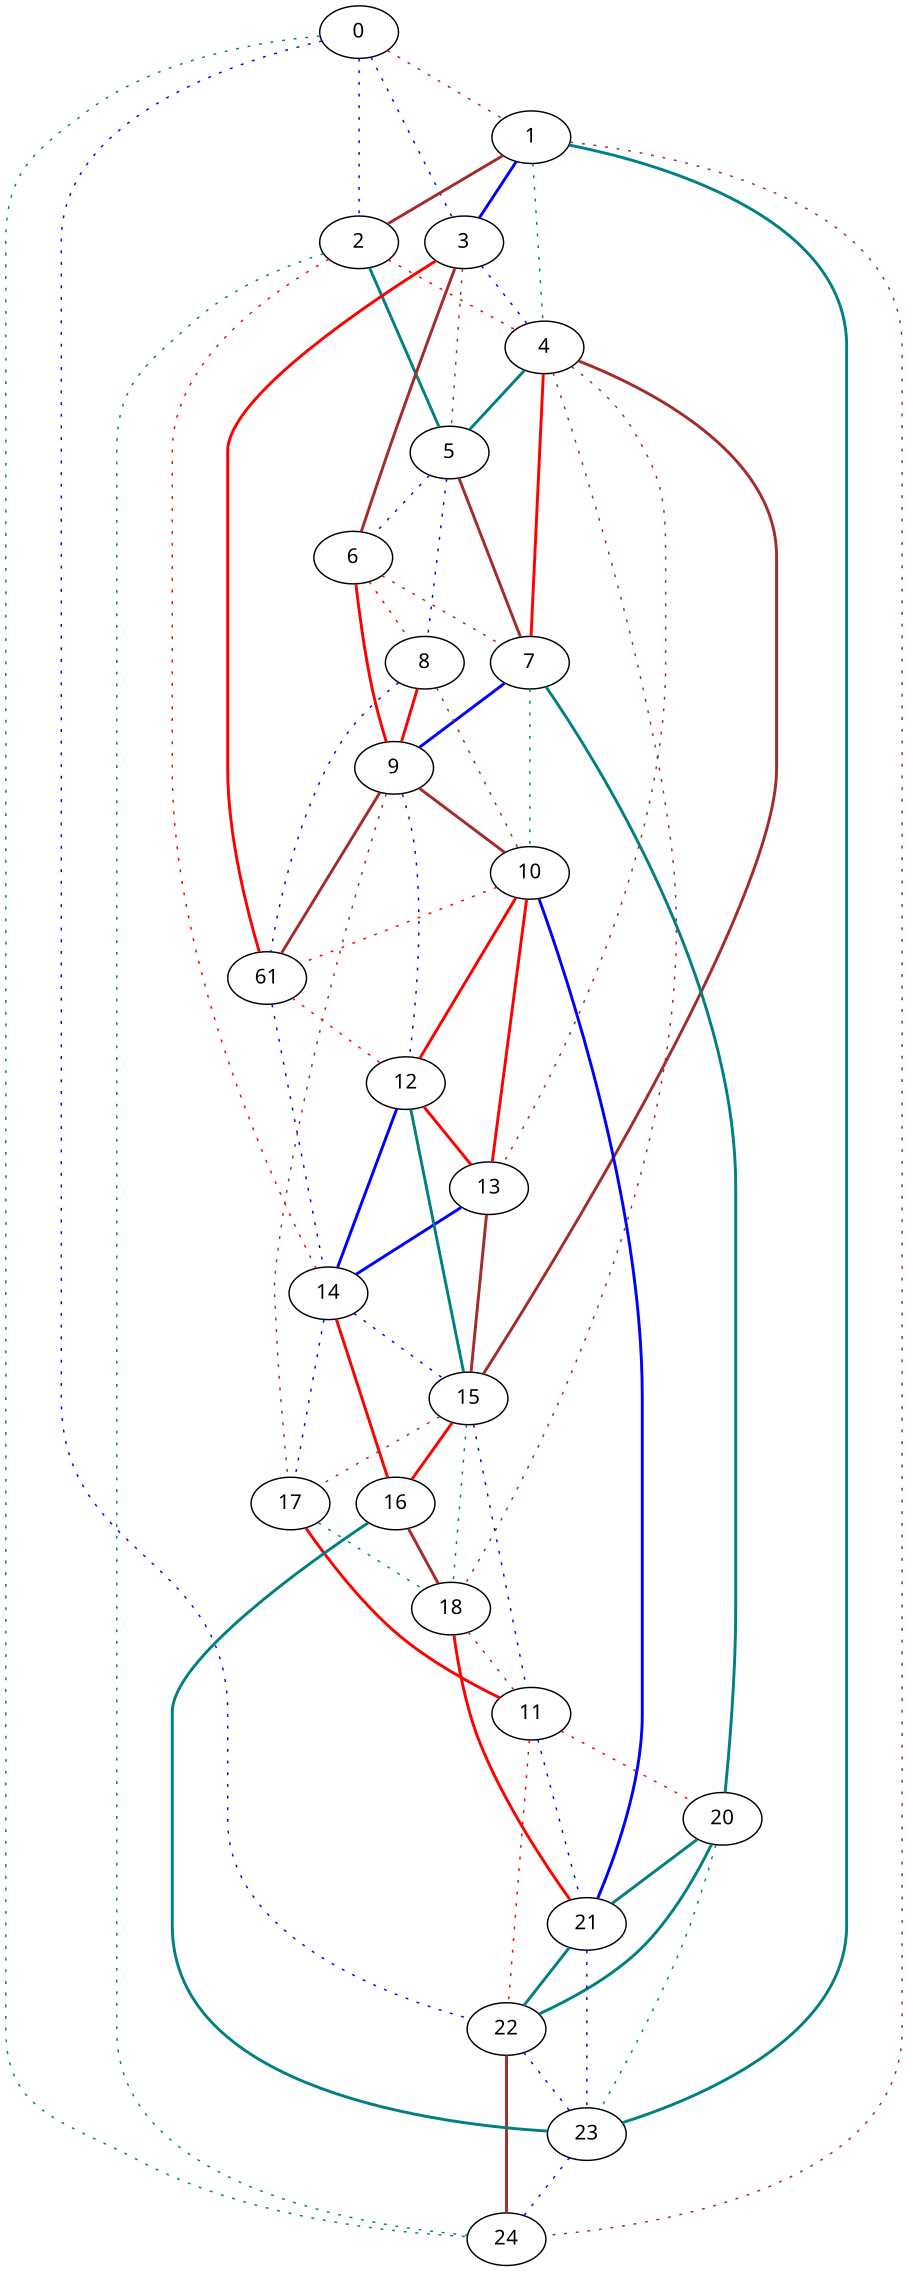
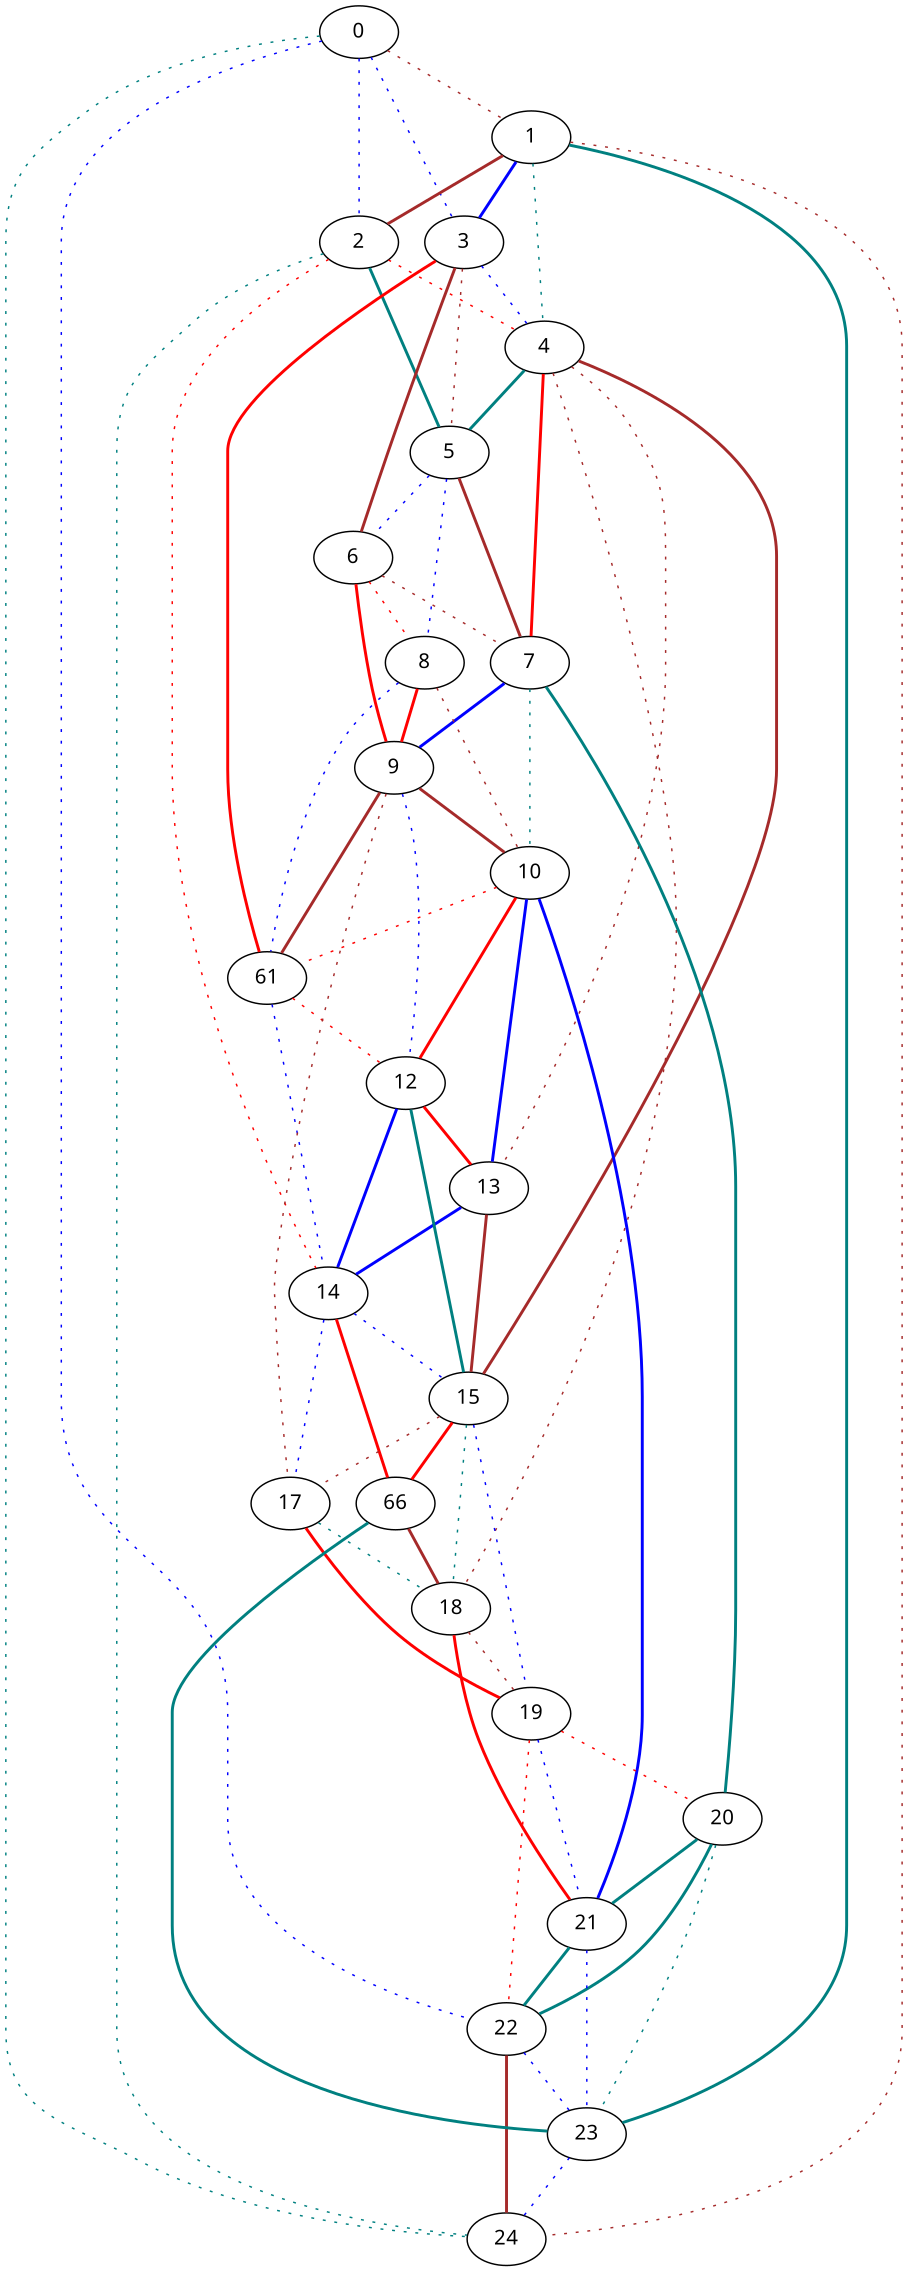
(509, 1031) -> (509, 1031)
(396, 1504) -> (396, 1504)
(531, 1714) -> (531, 1714)
